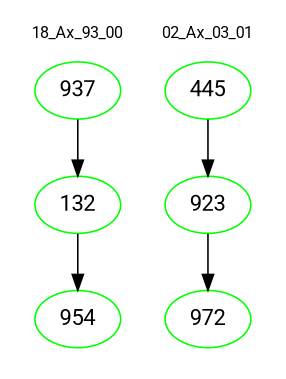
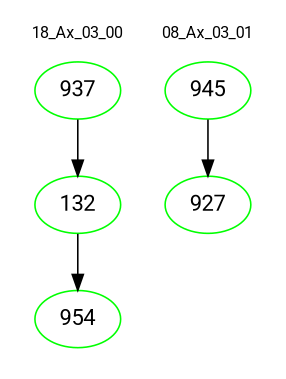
(78, 34) -> (78, 34)
(208, 34) -> (208, 34)
(208, 90) -> (208, 90)
(208, 205) -> (208, 205)
(208, 319) -> none
